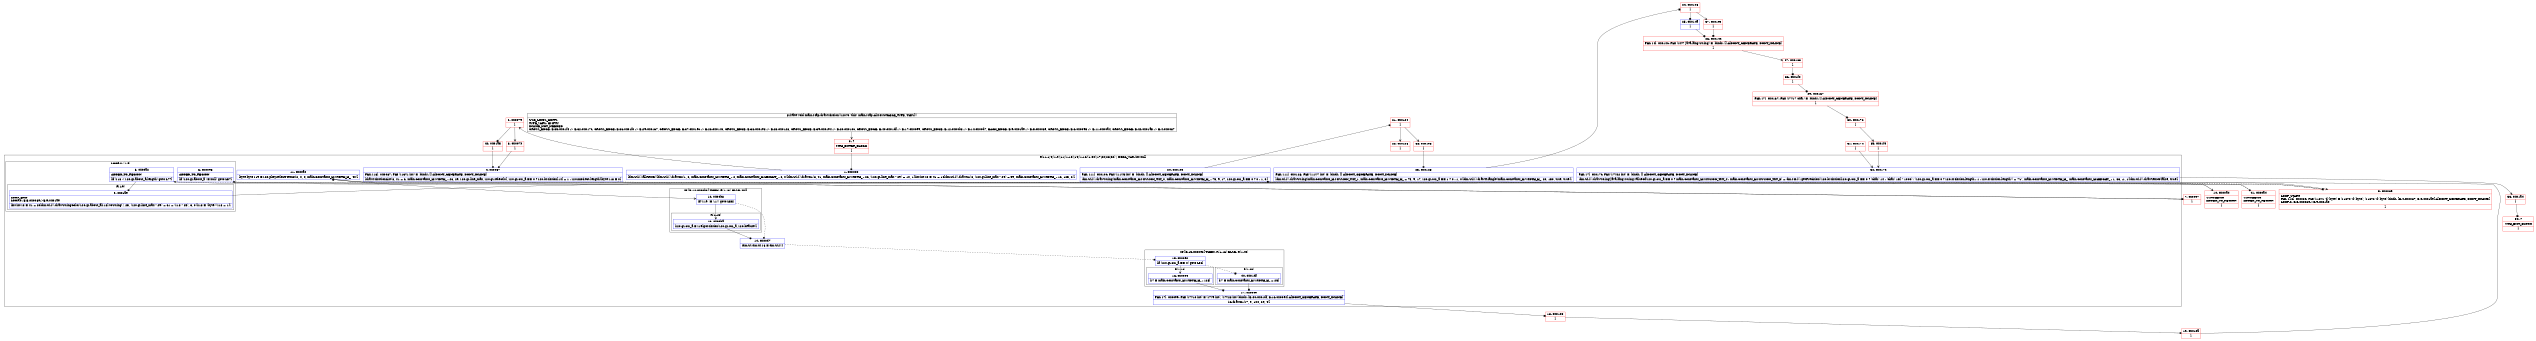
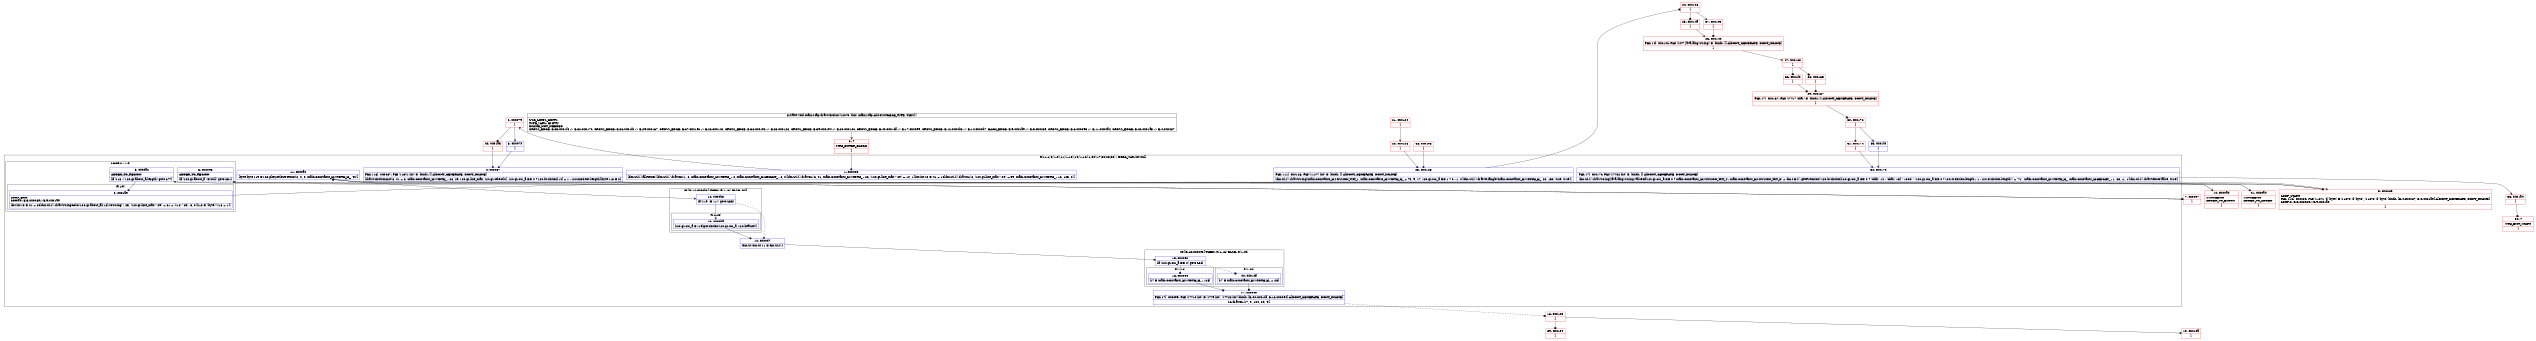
(1690, 24) -> (1690, 24)
(1700, 32) -> (1700, 32)
none -> (1816, 80)
(1411, 134) -> none
none -> (1855, 134)
(515, 146) -> (515, 146)
(1878, 146) -> (1878, 146)
none -> (1410, 159)
(1175, 175) -> none
(205, 179) -> (205, 179)
(1470, 183) -> (1470, 183)
(2221, 201) -> (2221, 201)
(2259, 201) -> (2258, 201)
(2518, 224) -> (2518, 224)
(762, 246) -> (762, 246)
(969, 252) -> (969, 252)
(1180, 269) -> (1180, 269)
(1444, 310) -> (1444, 310)
none -> (1555, 334)
